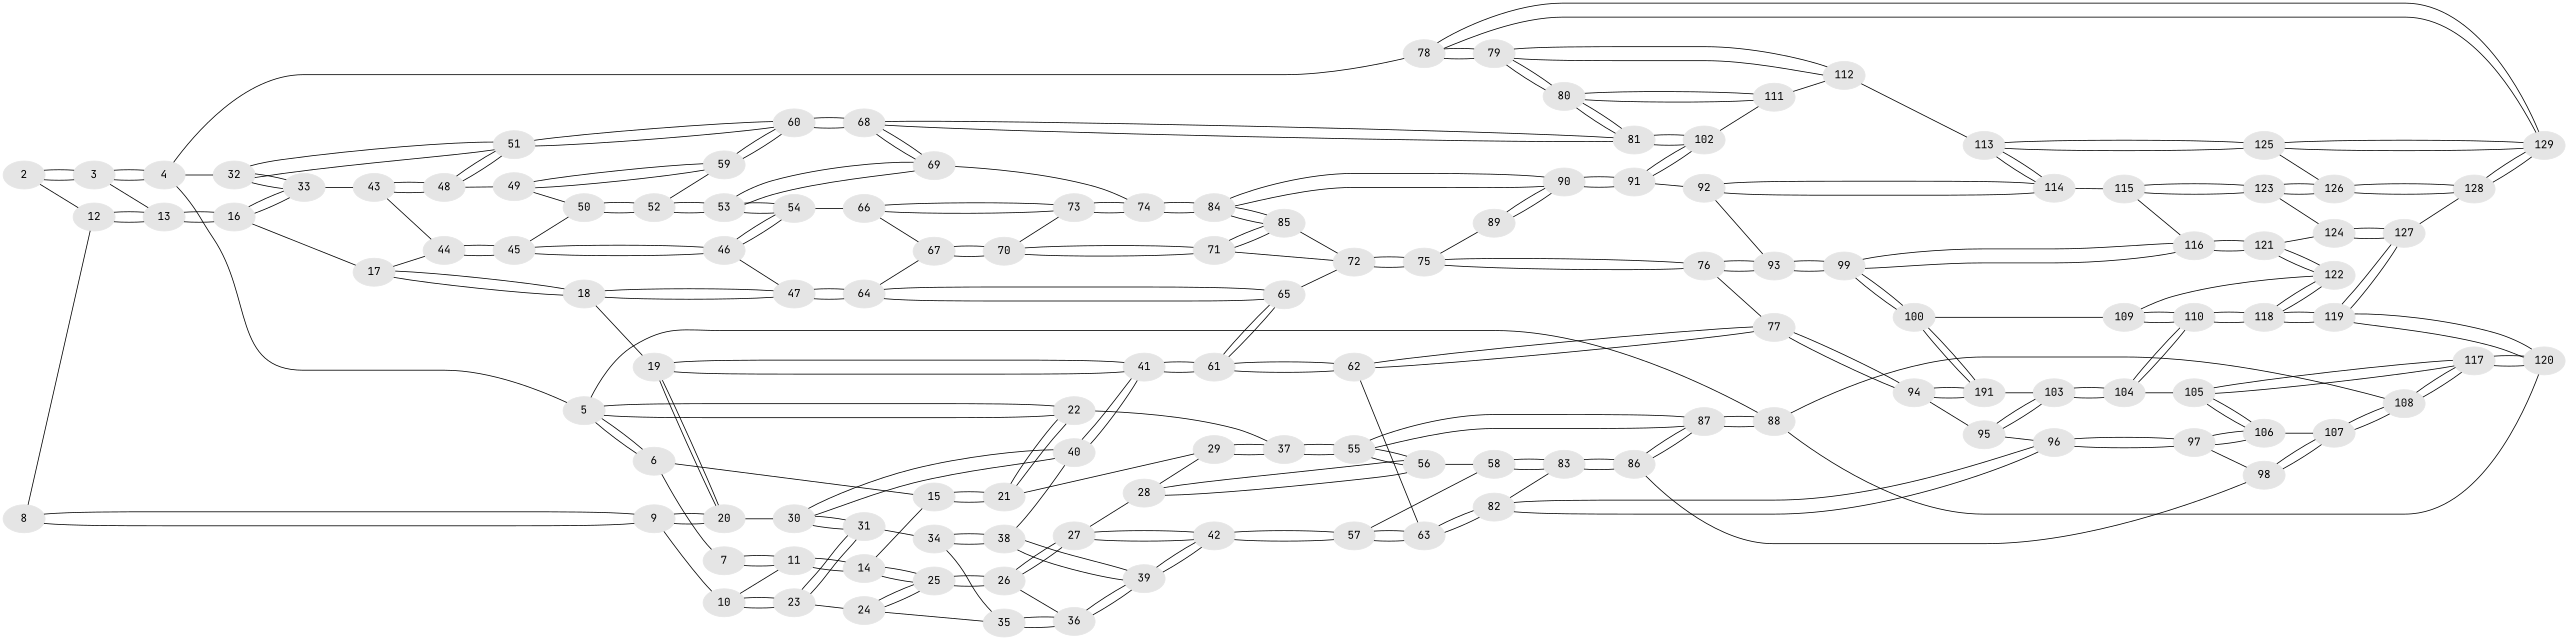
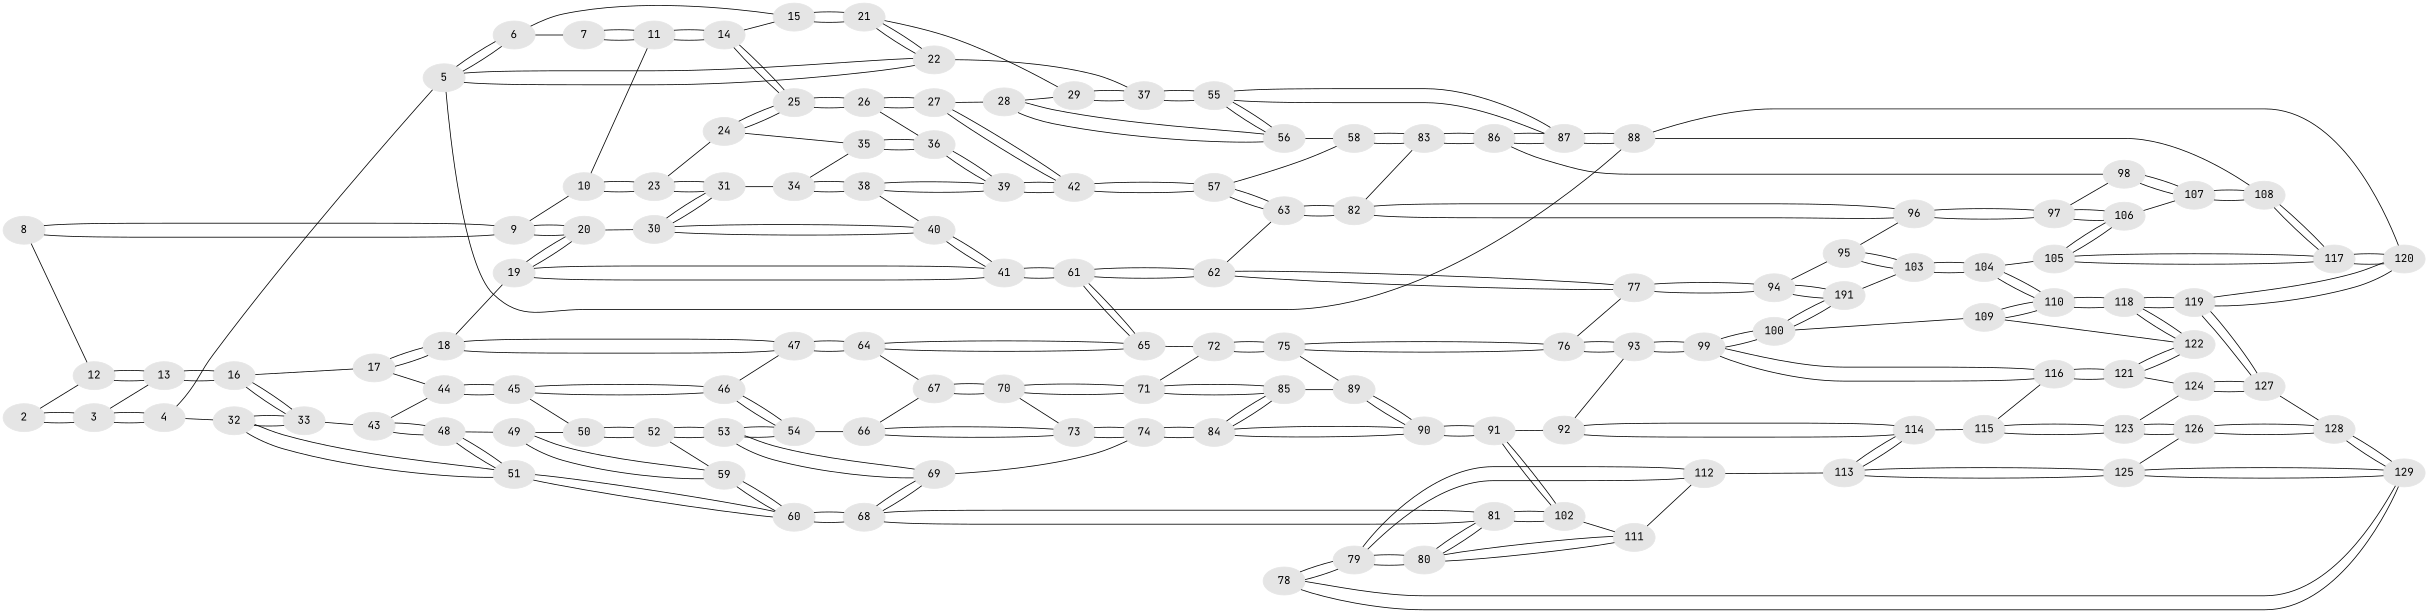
(774, 75) -> none
(1319, 243) -> (1319, 390)
